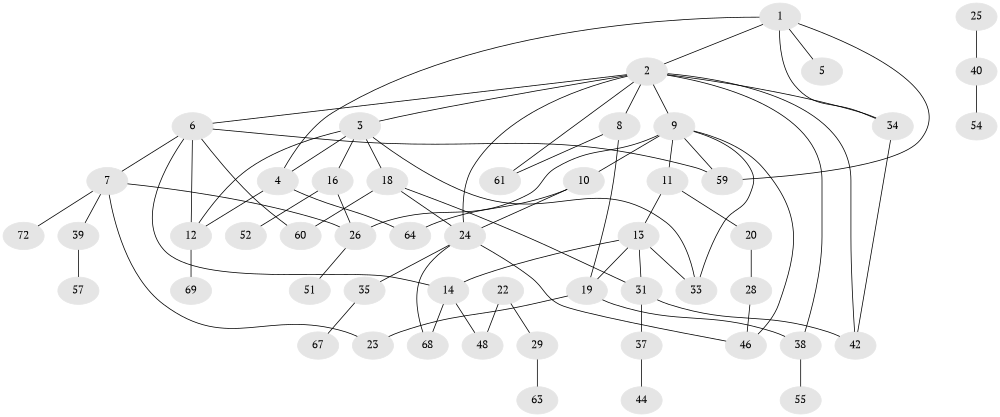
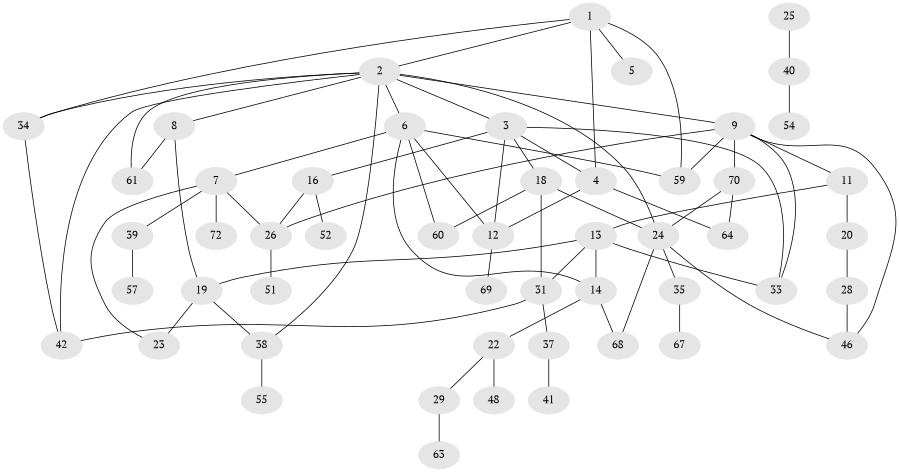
(584, 181) -> (734, 181)
(467, 320) -> (550, 315)
(642, 400) -> (549, 400)
